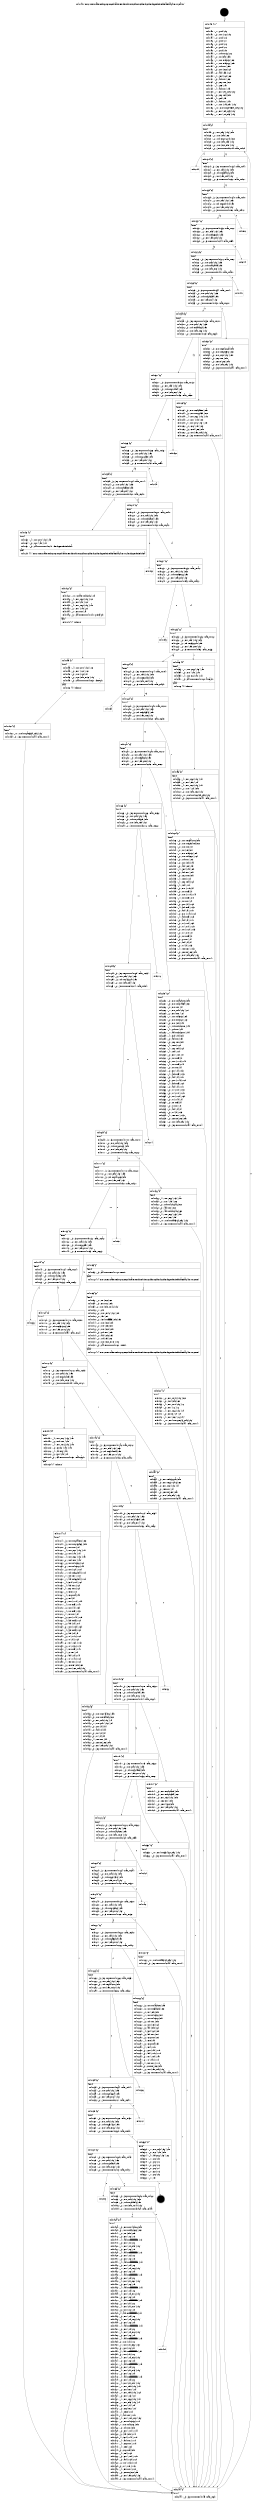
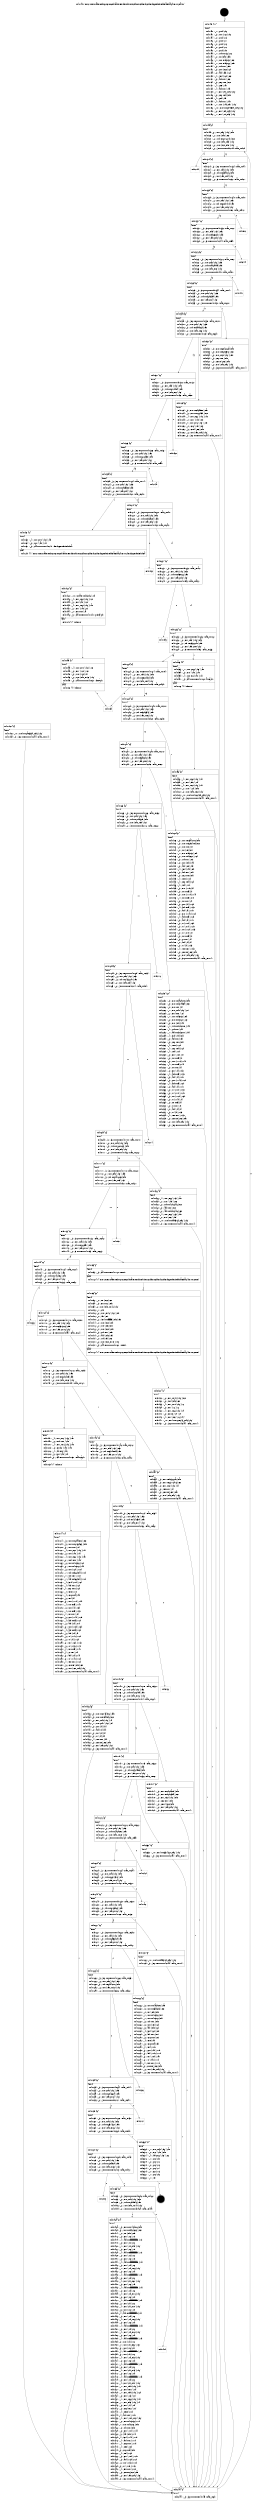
(51, 707) -> (100, 698)
(81, 1283) -> (70, 1257)
